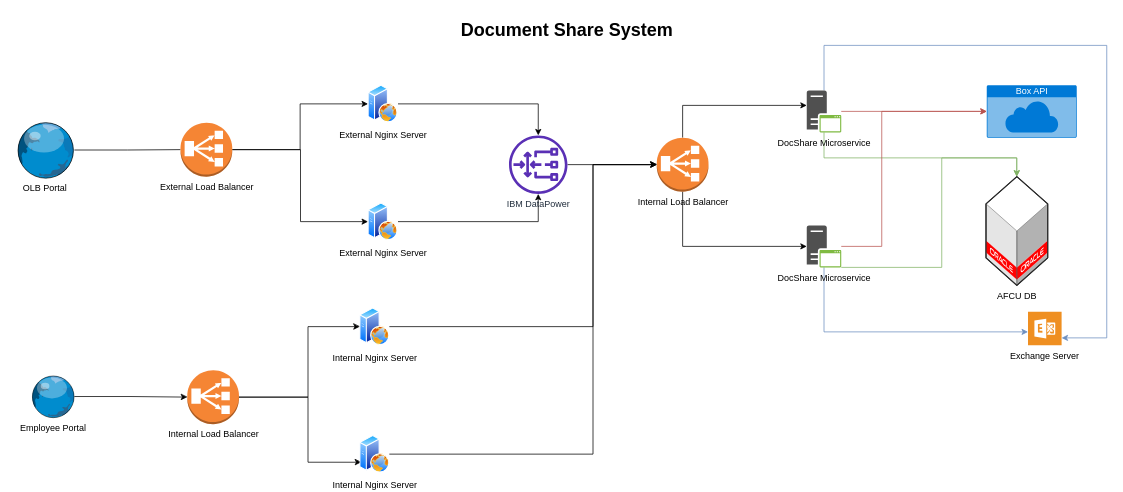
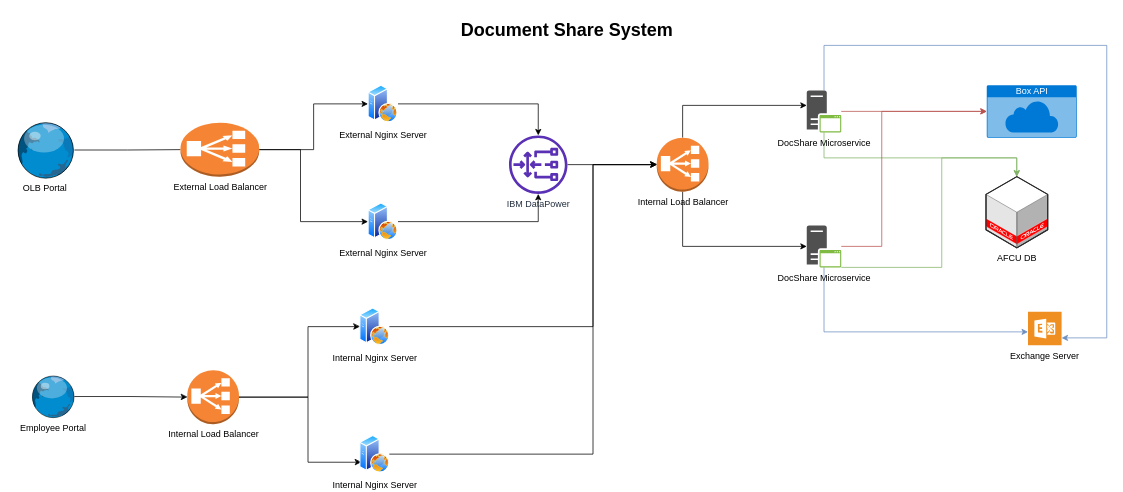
(206, 150) -> (220, 150)
(1017, 231) -> (1017, 212)
